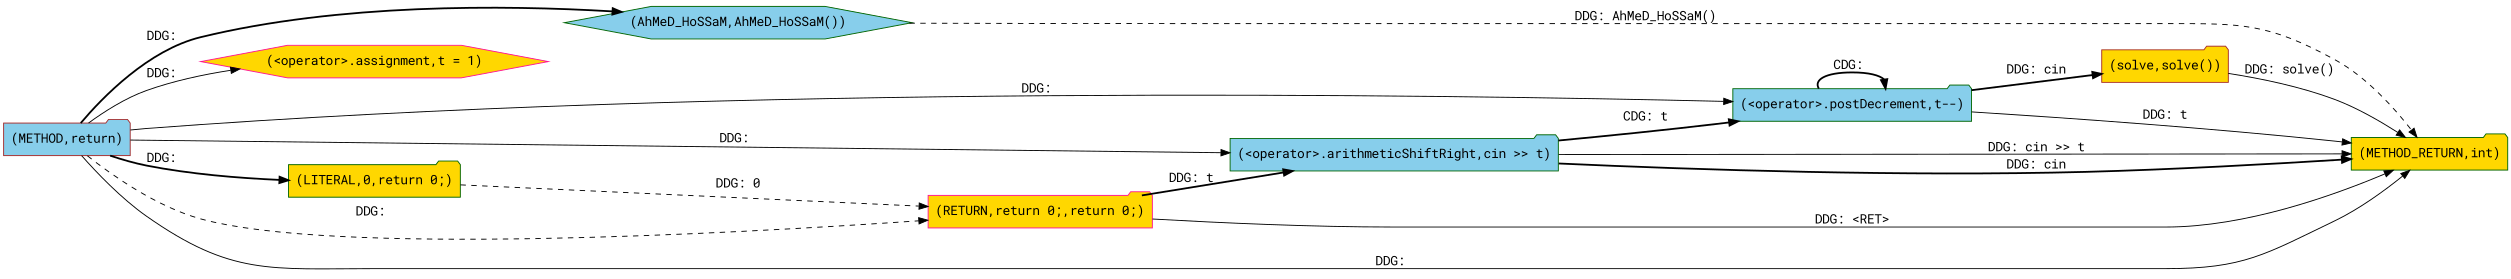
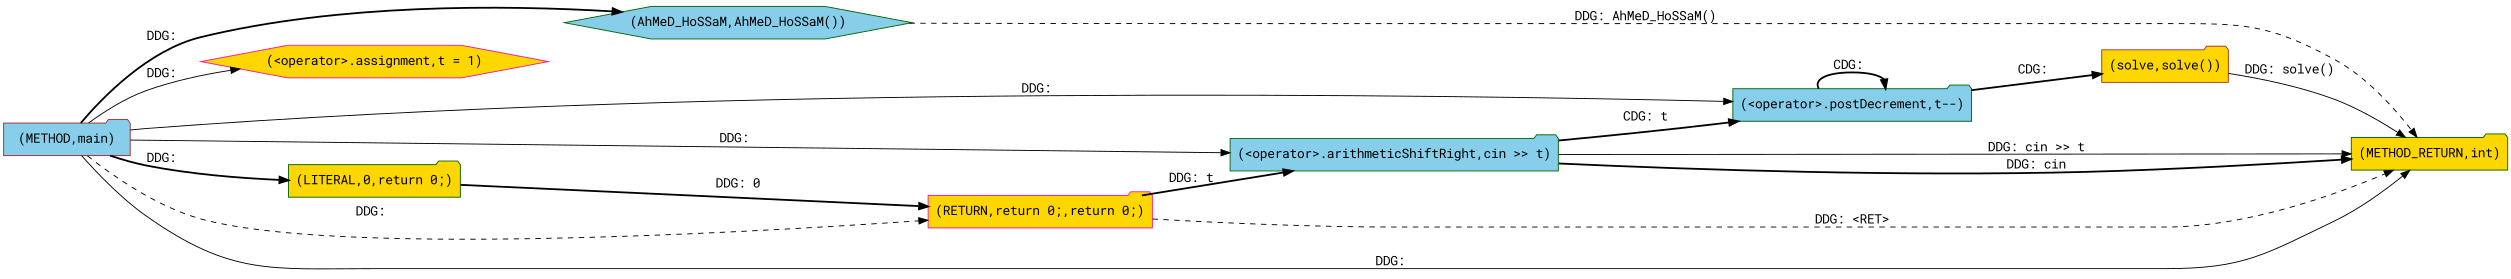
(2037, 70) -> (2037, 70)
(2157, 125) -> none
(67, 139) -> (67, 139)
(690, 195) -> (690, 195)
(1772, 227) -> (1772, 227)
